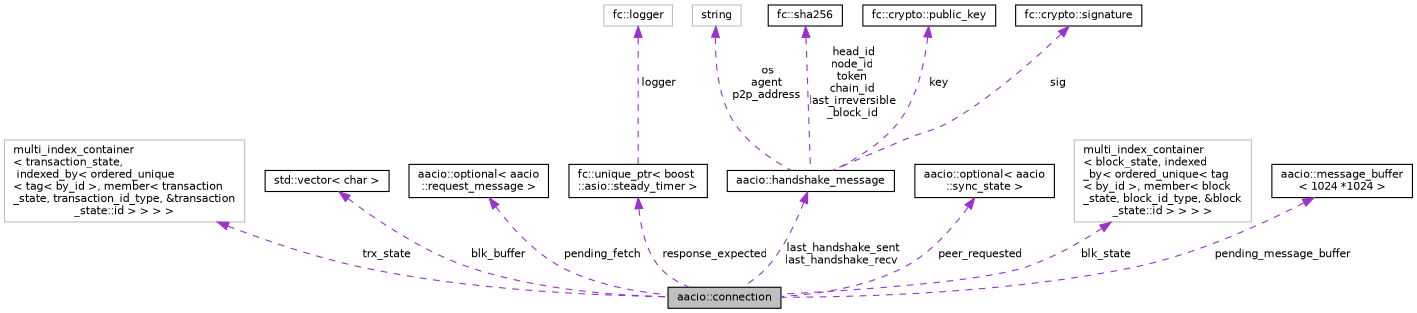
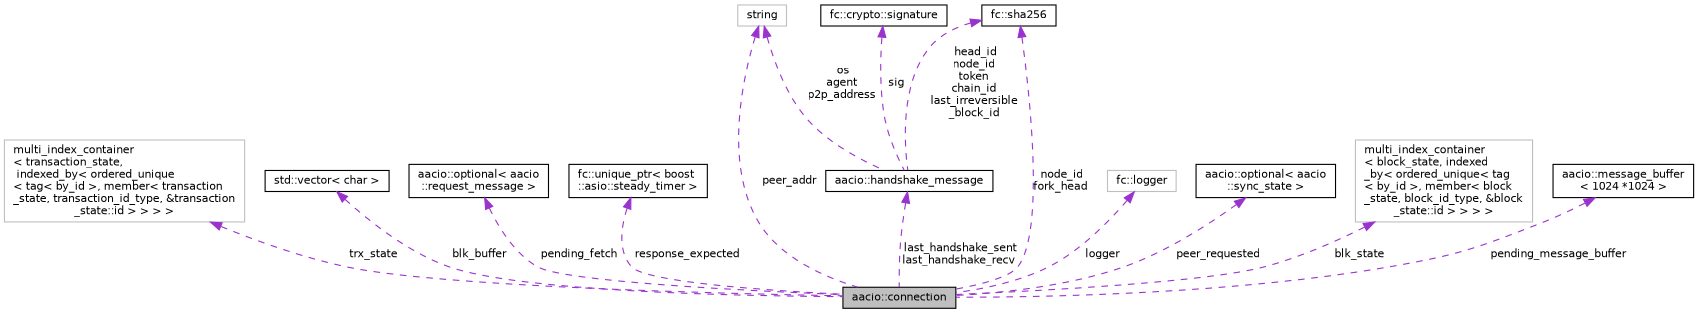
(929, 15) -> none
(638, 101) -> (1052, 265)
none -> (1033, 186)
none -> (746, 190)
